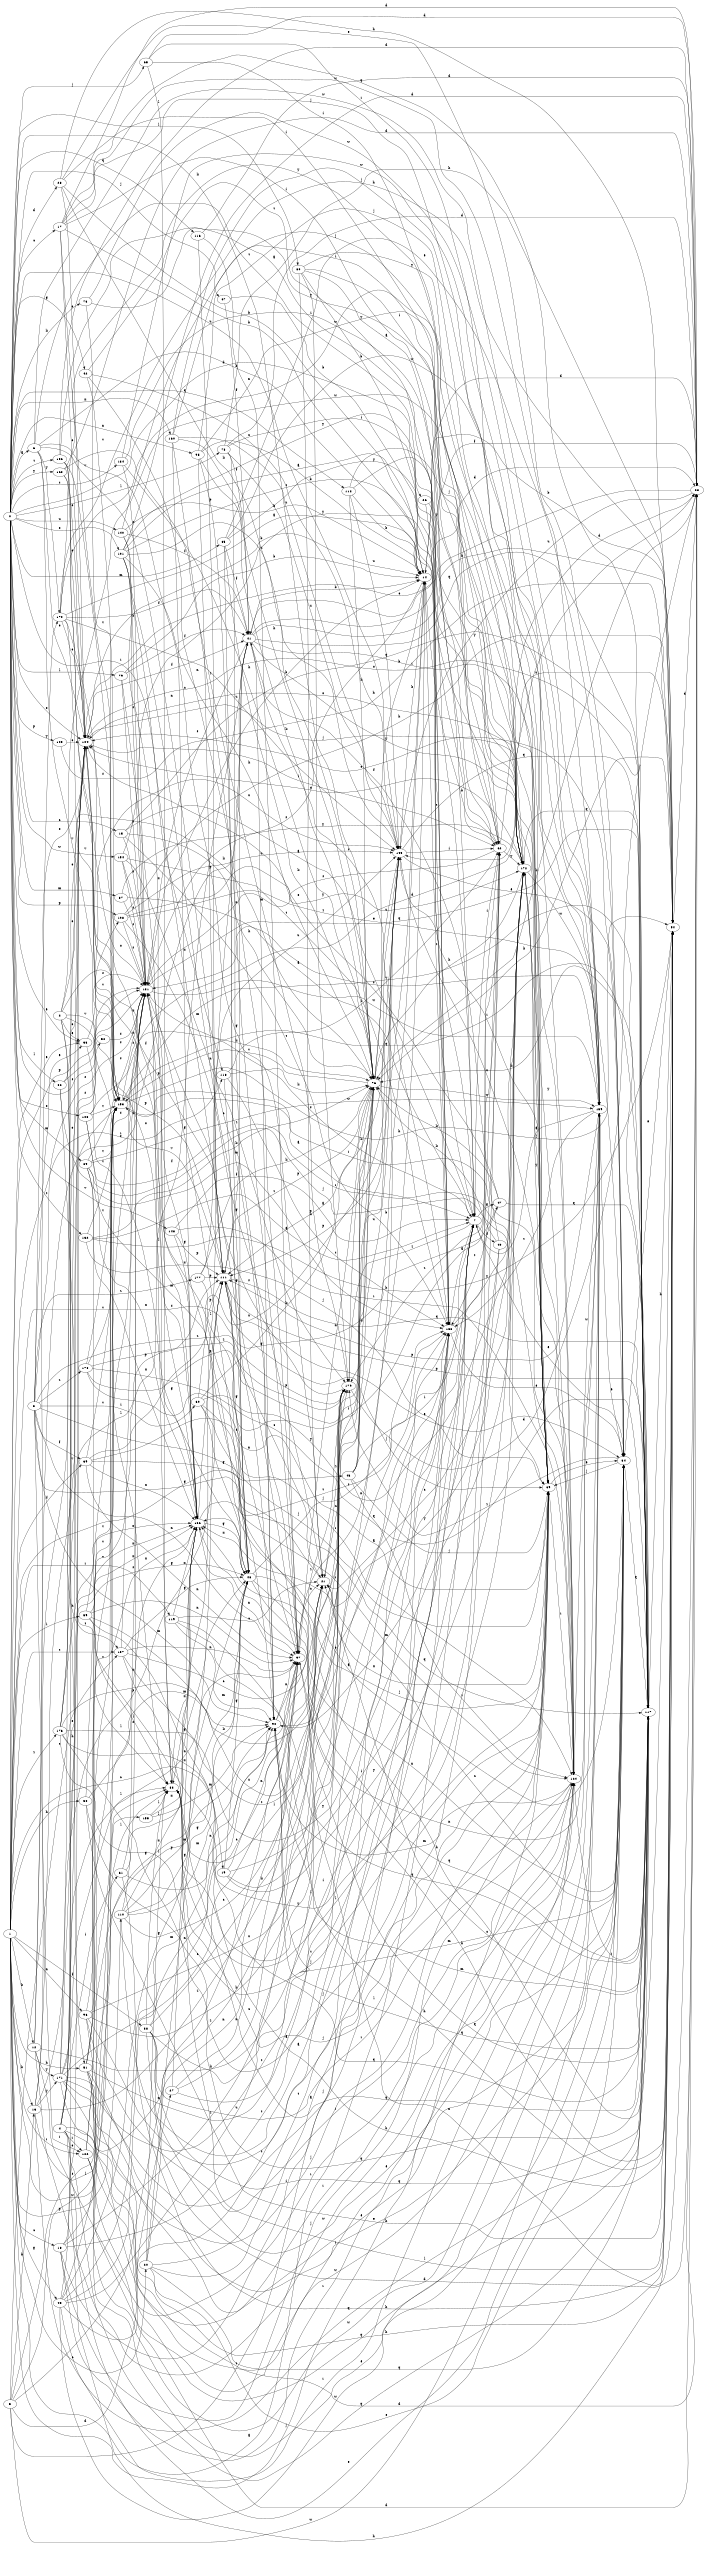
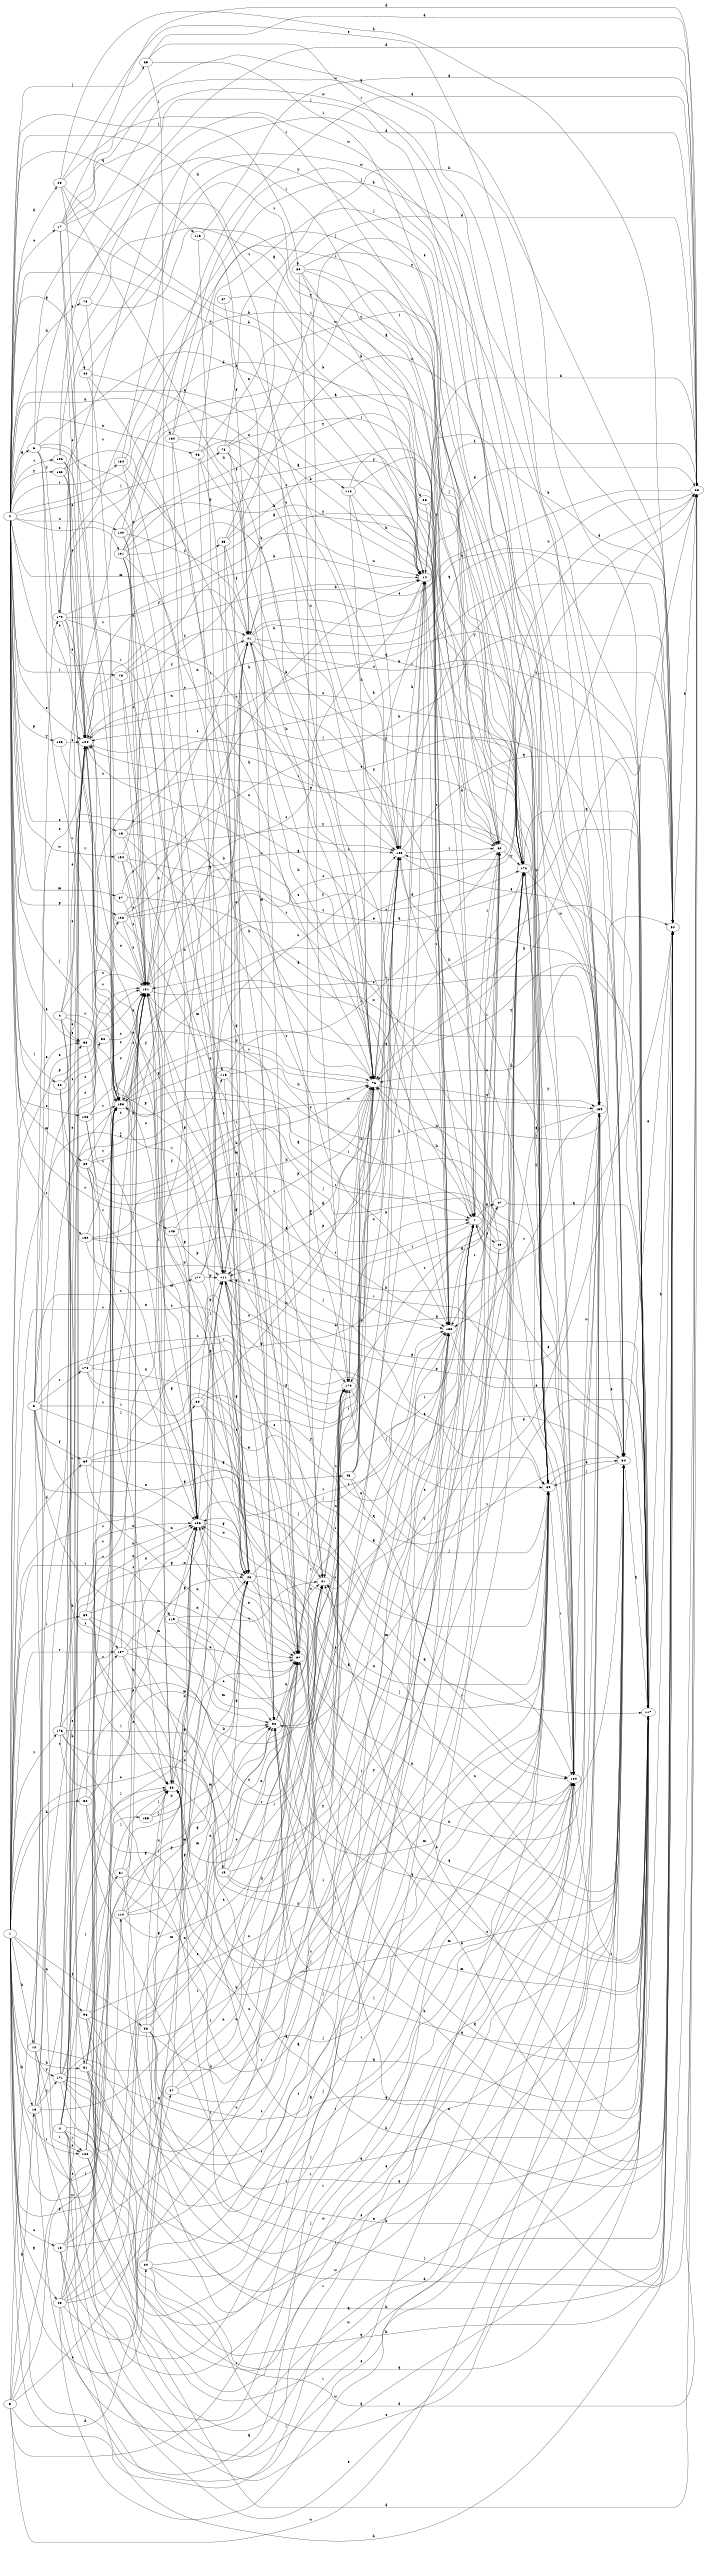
(23, 220) -> (25, 915)
(336, 396) -> (336, 396)
(510, 1109) -> (510, 1045)
(82, 1448) -> none
